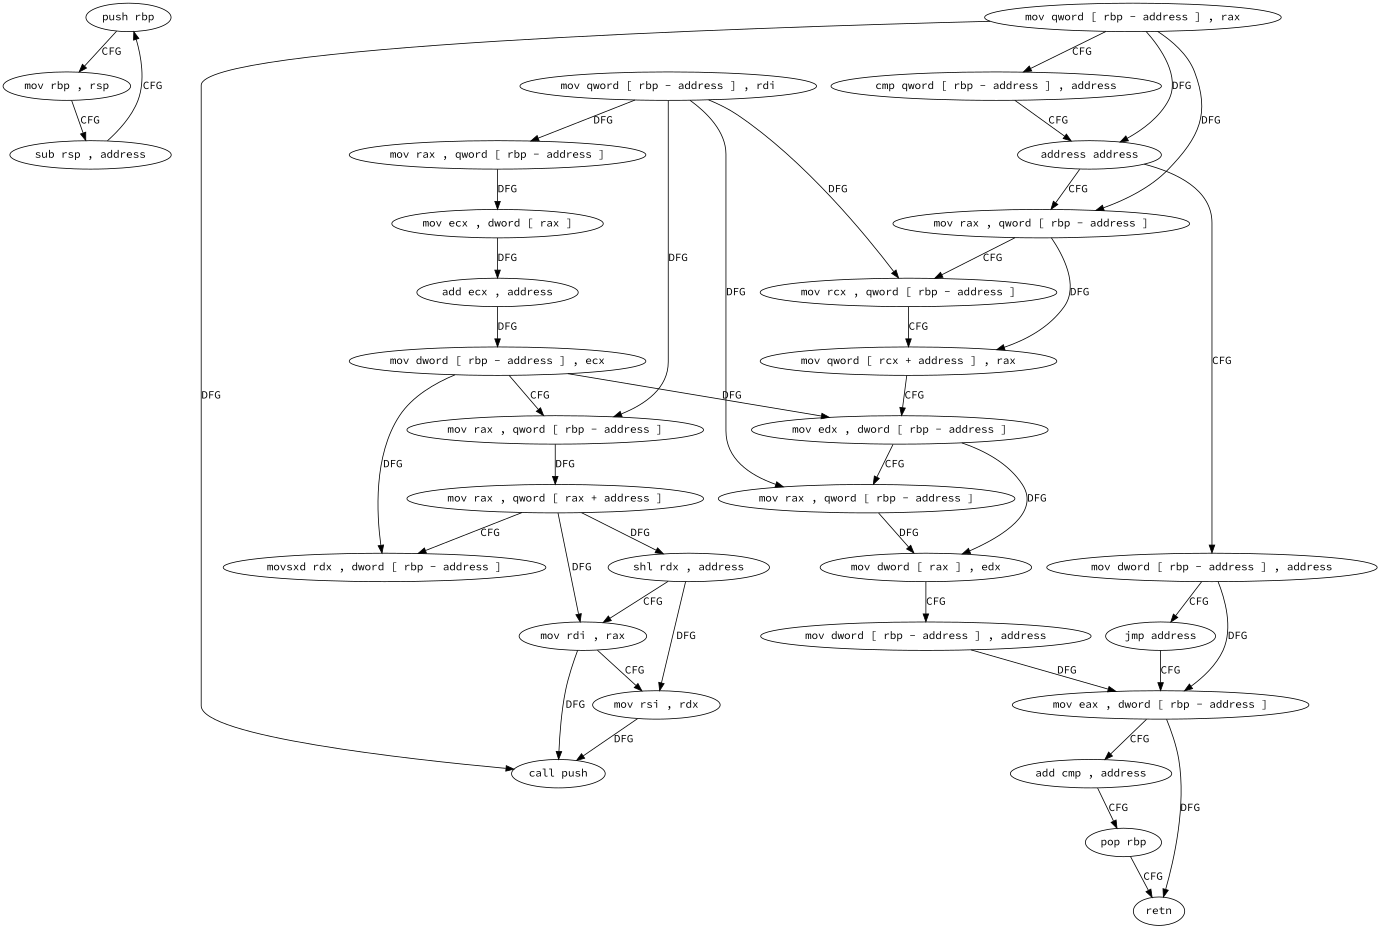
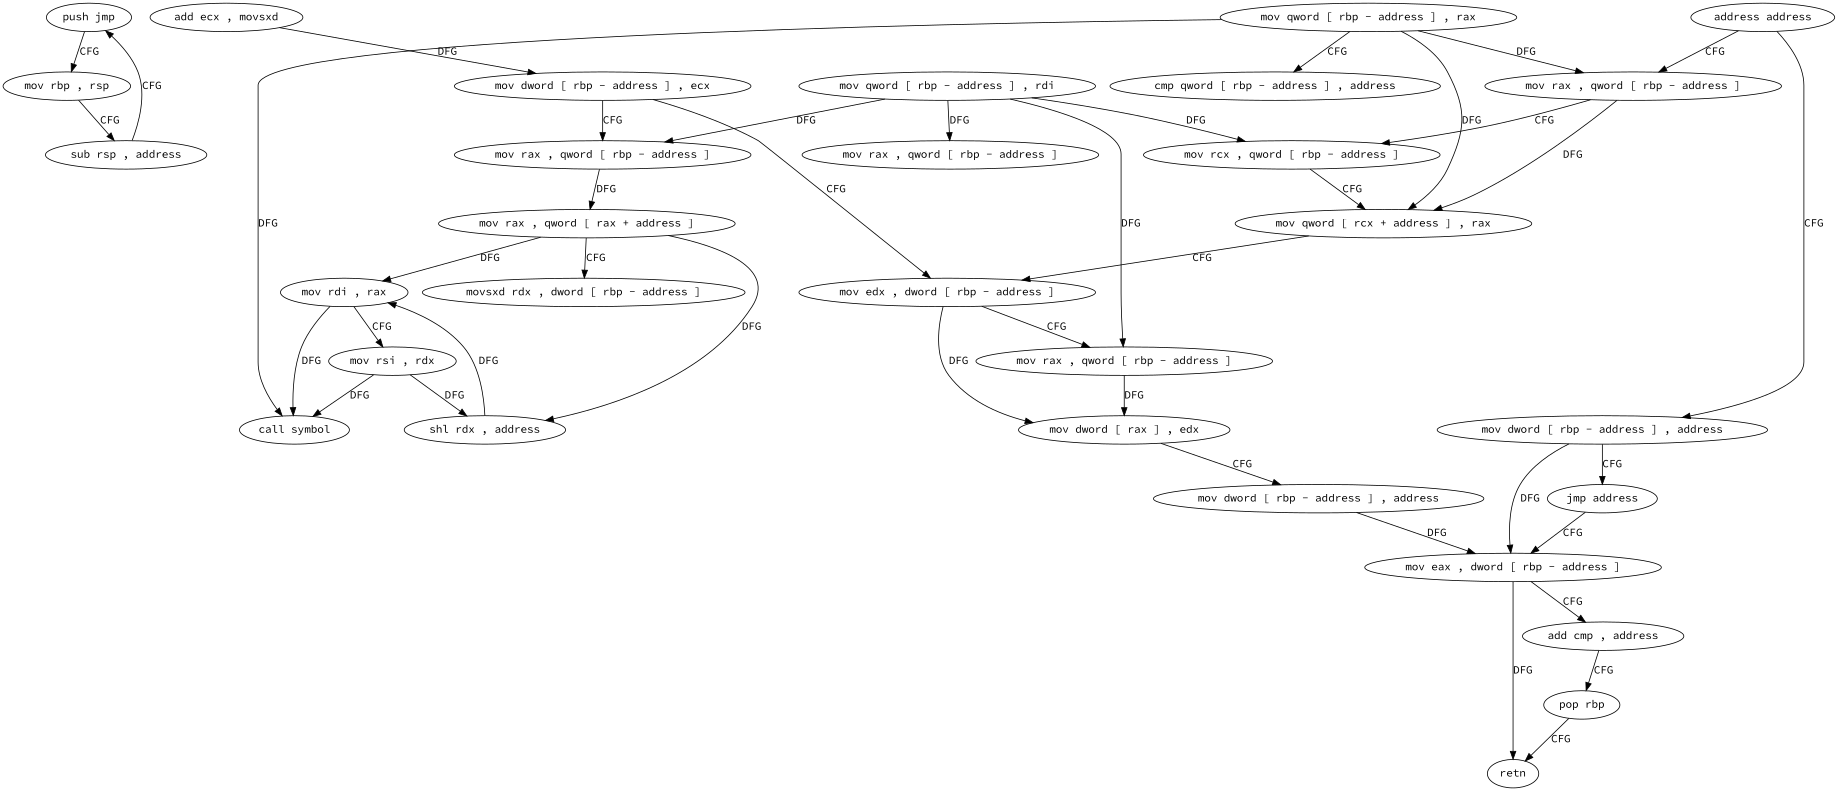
(128, 17) -> (89, 17)
(1172, 91) -> (1461, 113)
(1040, 118) -> none
(498, 224) -> none
(498, 292) -> (226, 17)
(732, 396) -> (836, 189)
(386, 445) -> none
(653, 602) -> (488, 361)
(674, 632) -> (435, 393)
(558, 774) -> (294, 430)
